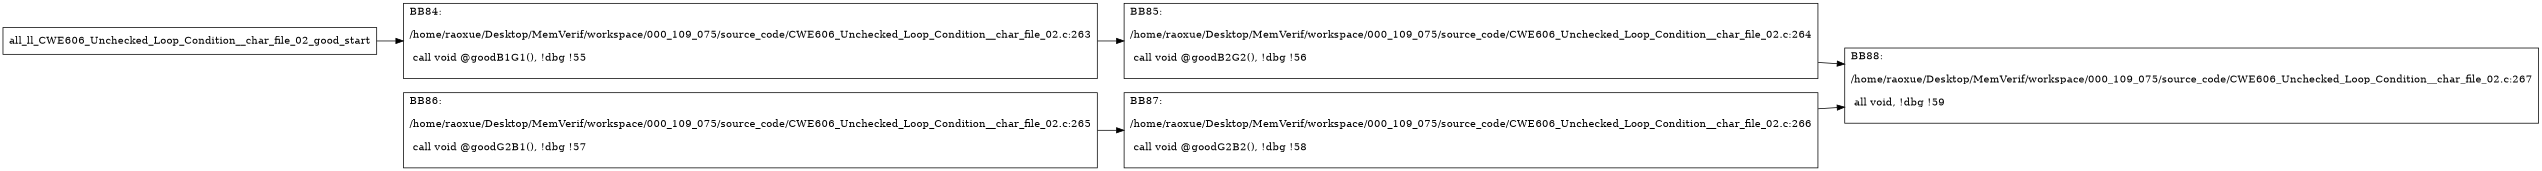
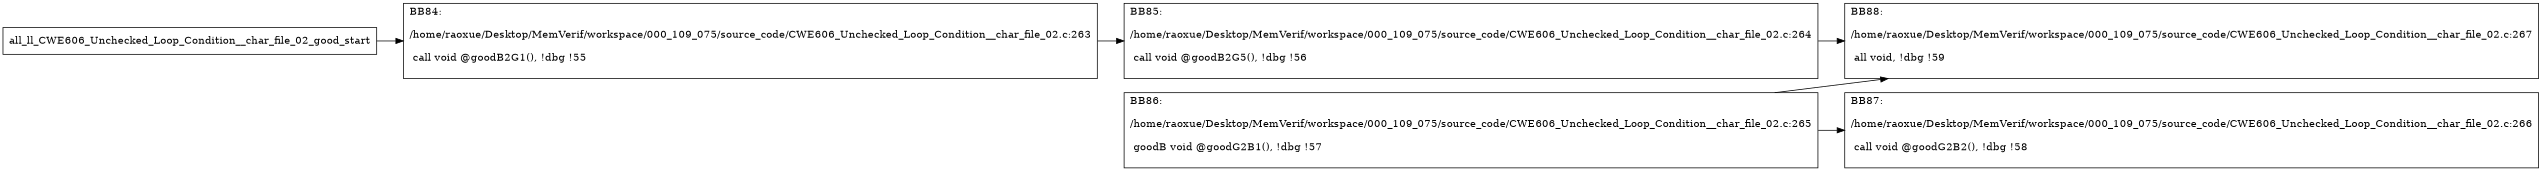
(498, 58) -> (498, 58)
(1219, 58) -> (1219, 58)
(1828, 108) -> (1828, 86)
(498, 147) -> (1226, 147)
